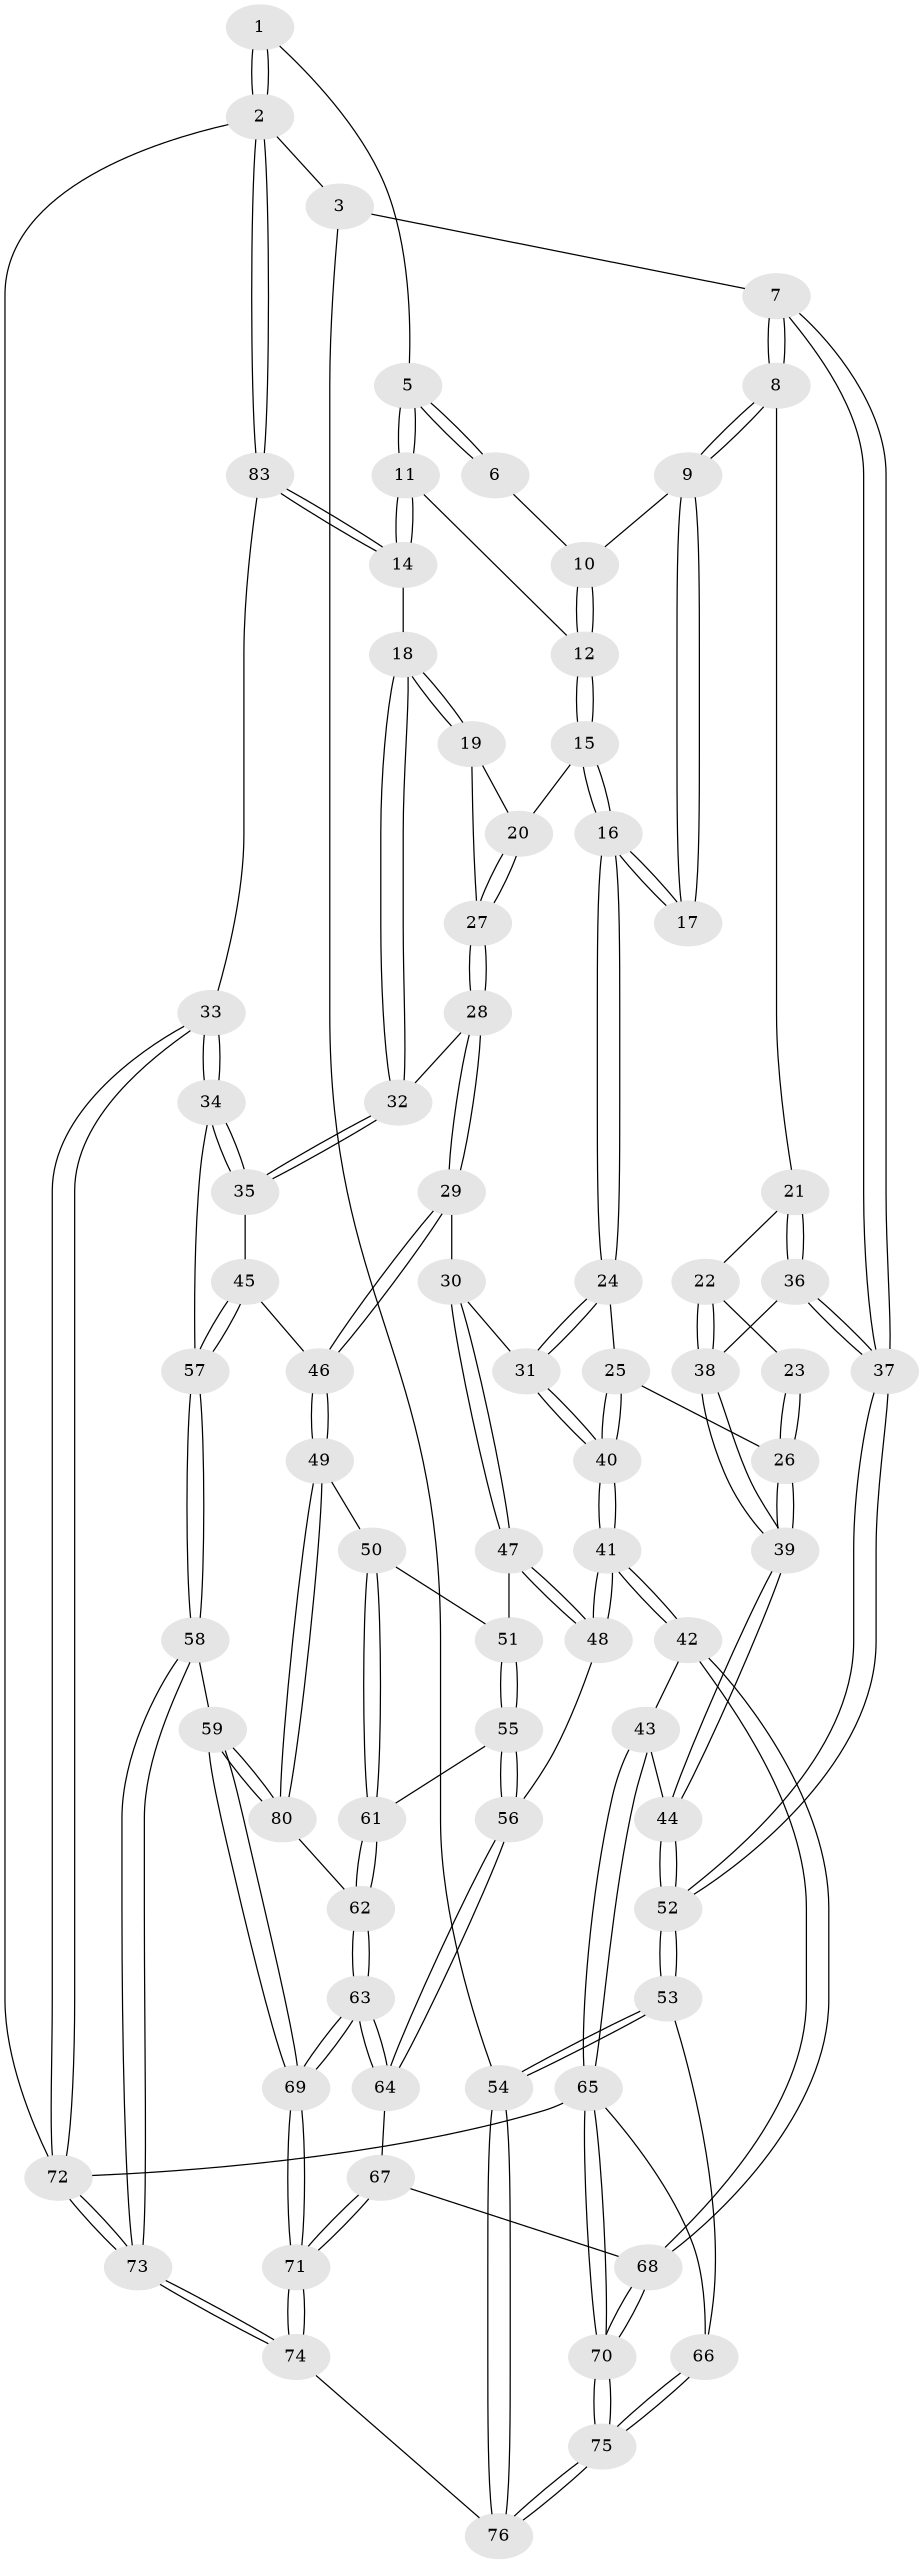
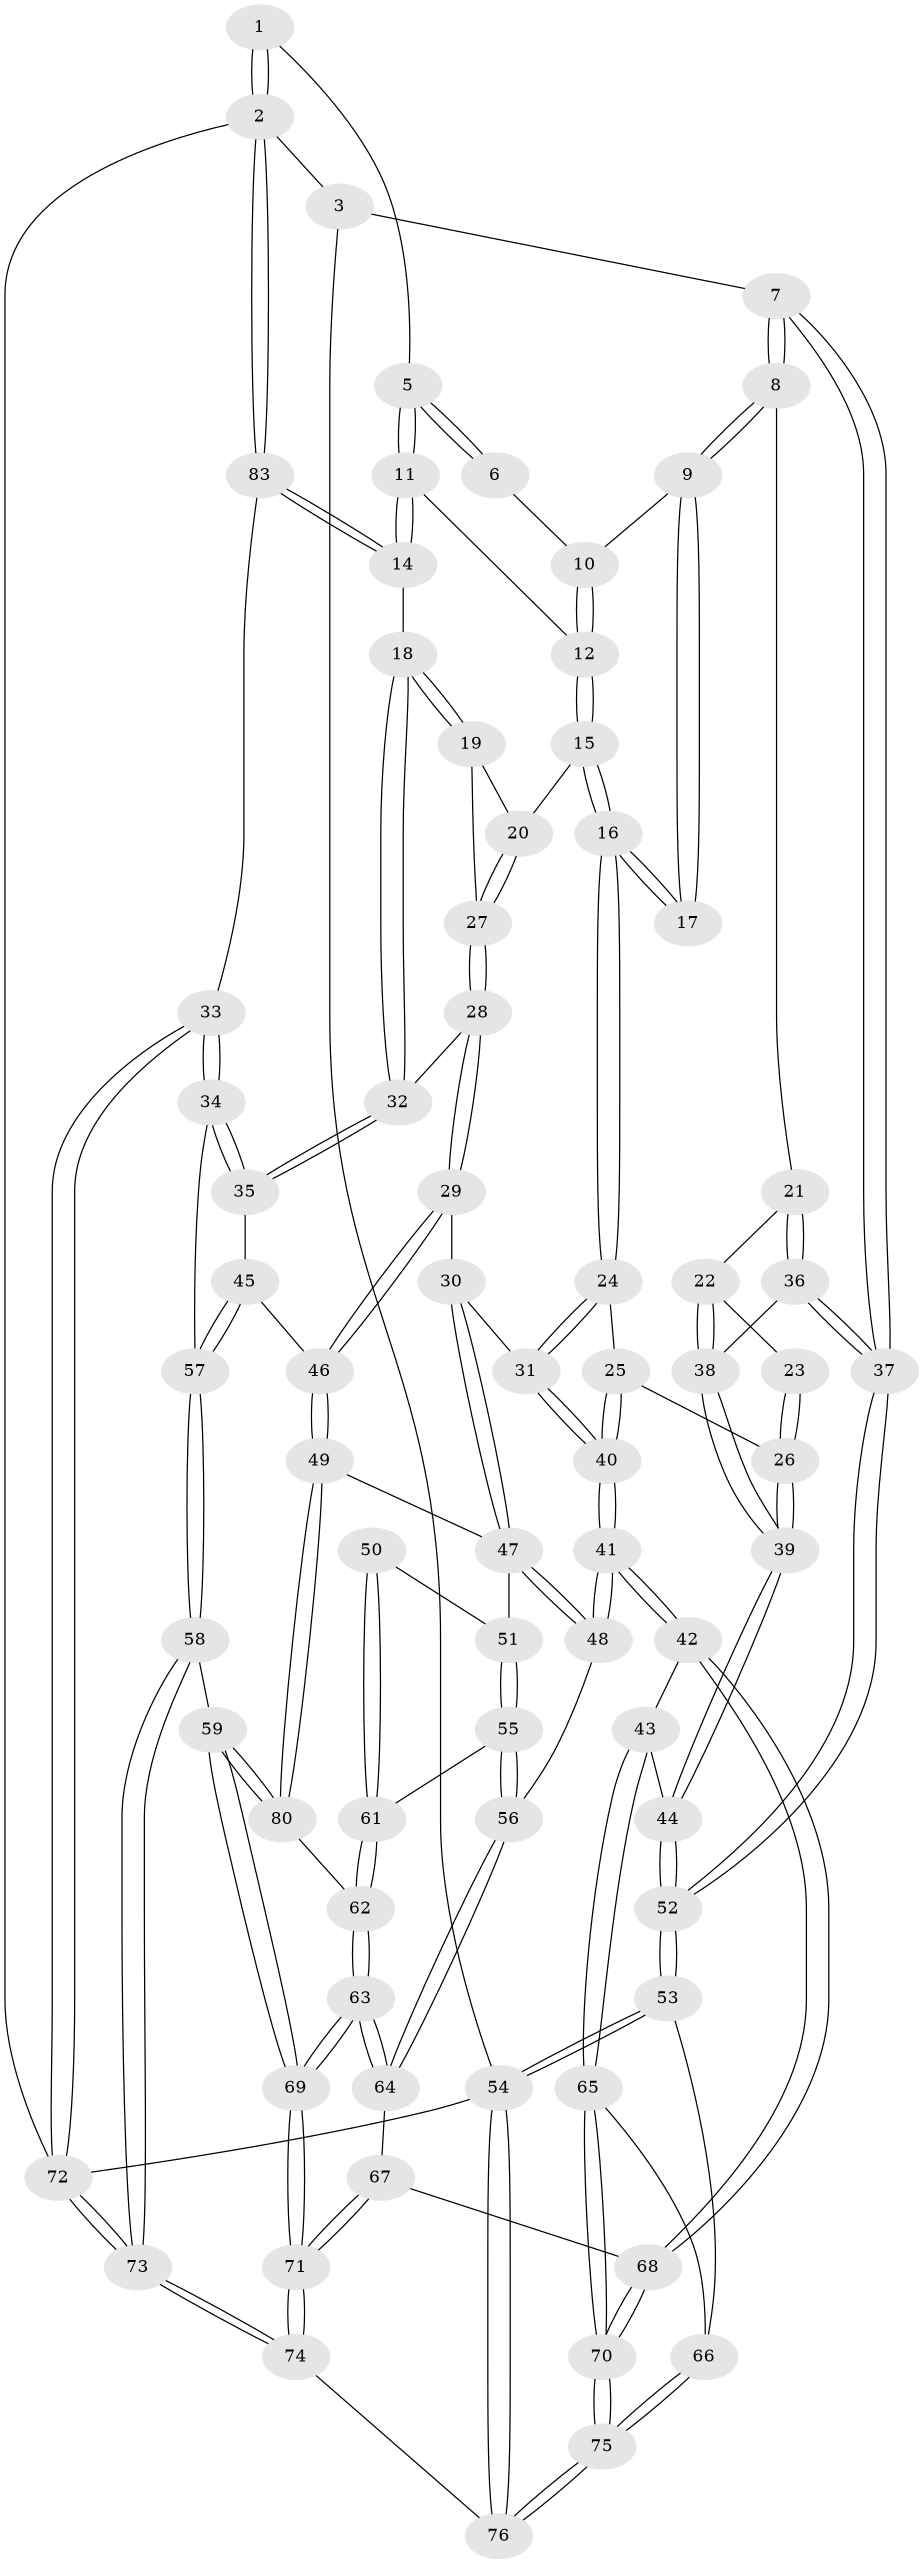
(346, 1506) -> (414, 1506)
(330, 2154) -> (272, 2143)
